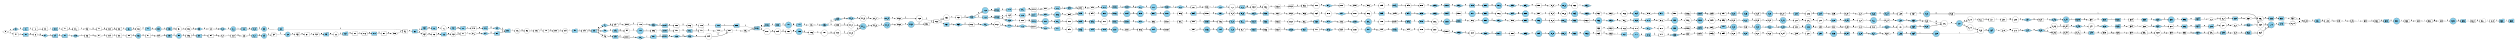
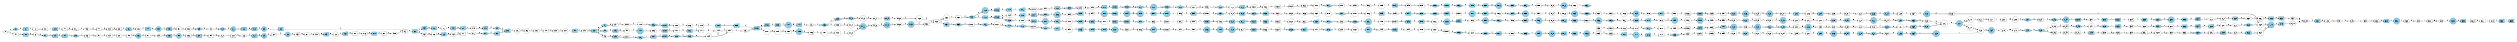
(1675, 28) -> (1675, 28)
none -> (1180, 30)
